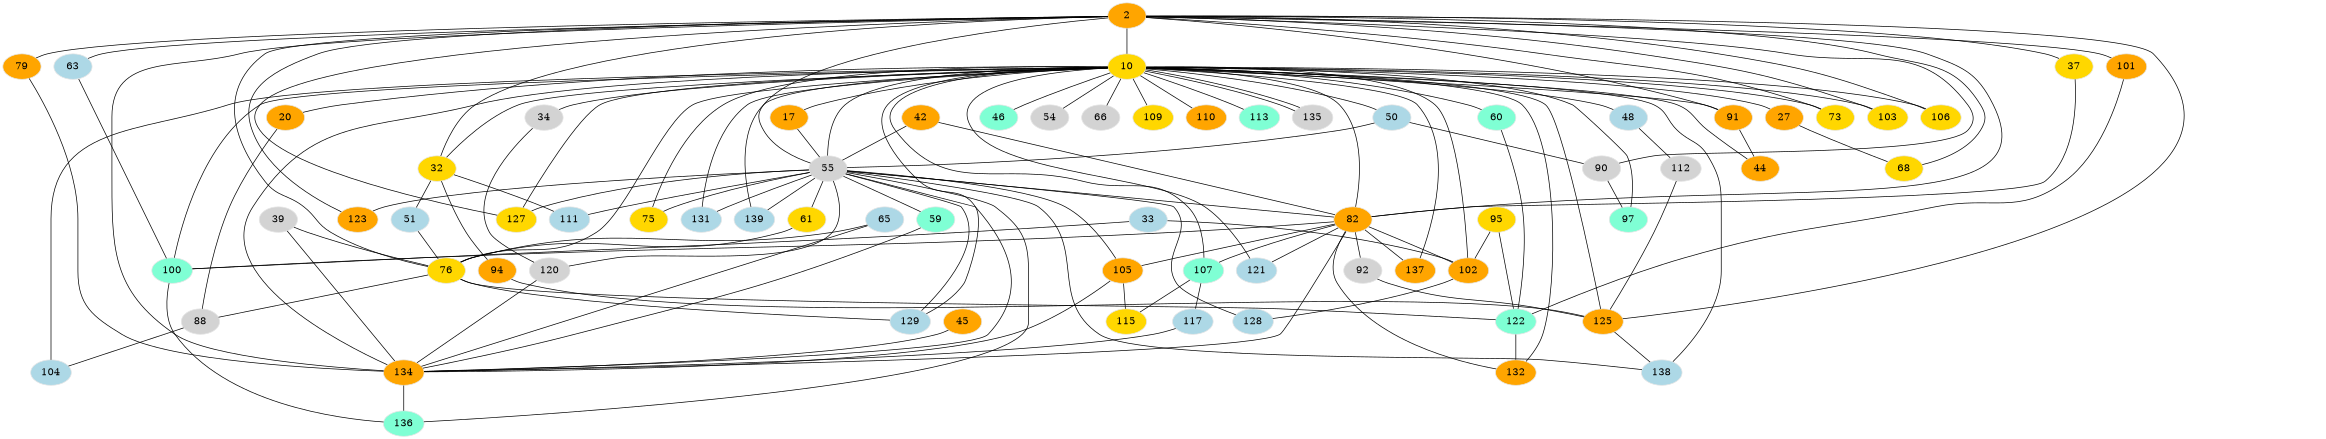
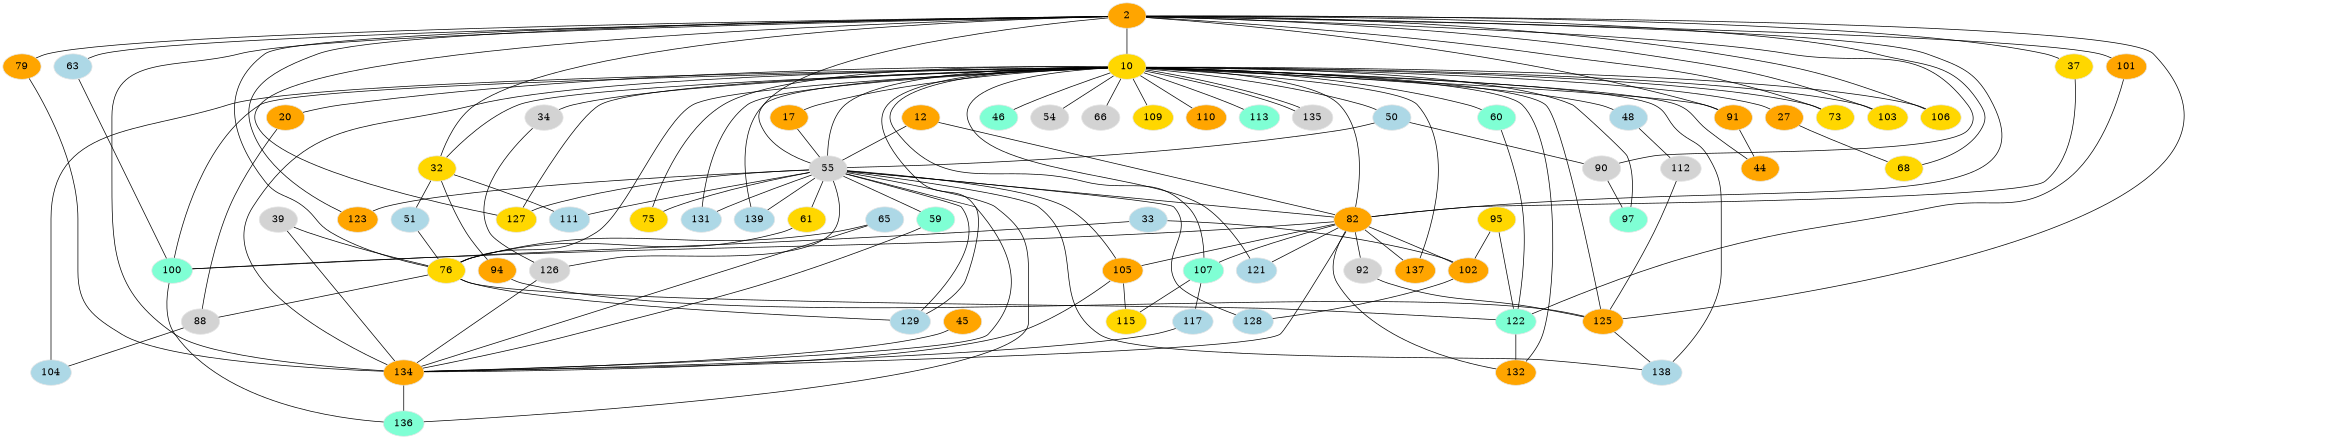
(1435, 105) -> none
(921, 118) -> (921, 118)
(550, 271) -> (550, 271)
